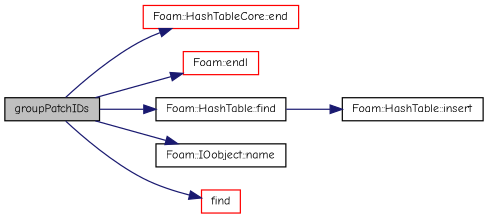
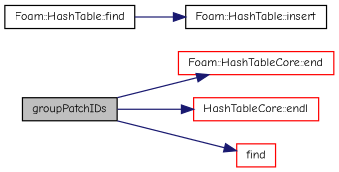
(221, 63) -> (256, 109)
(122, 109) -> none
(221, 155) -> none
